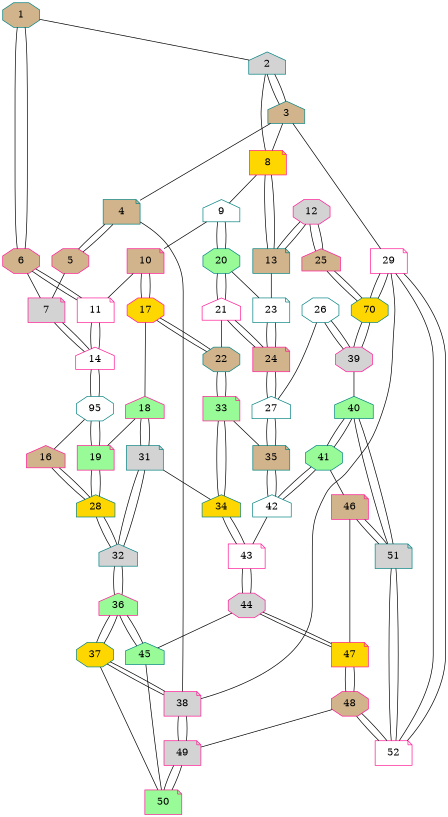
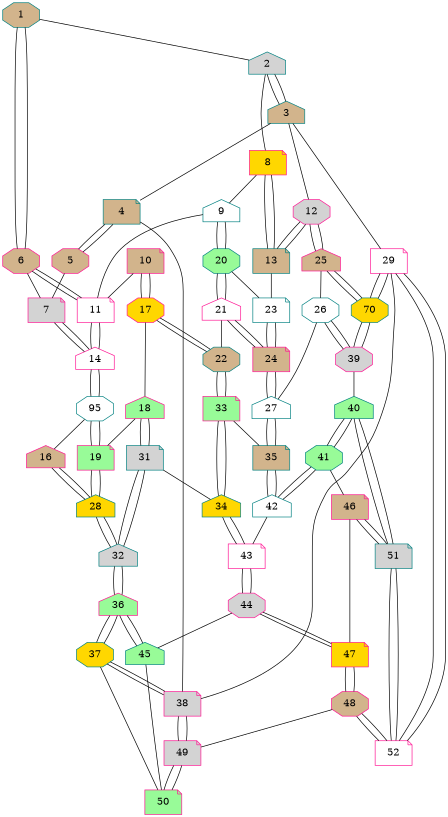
(278, 137) -> (299, 161)
(185, 235) -> (135, 238)
none -> (321, 285)
